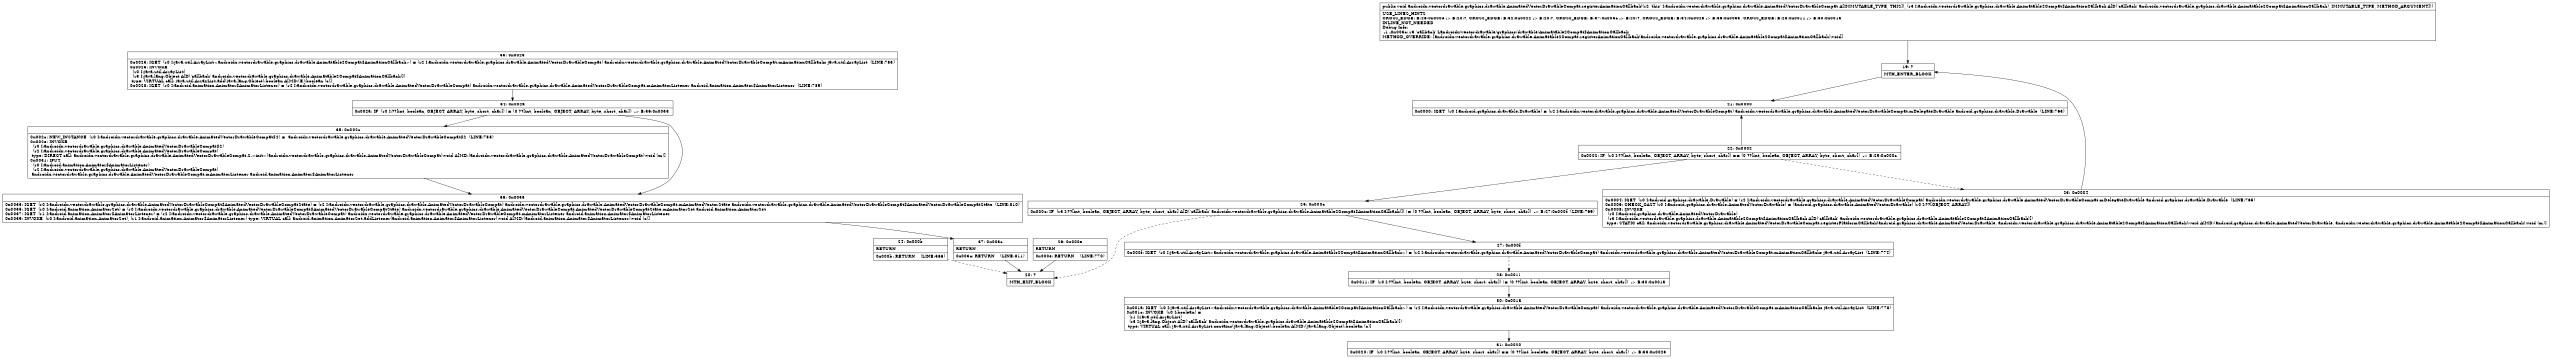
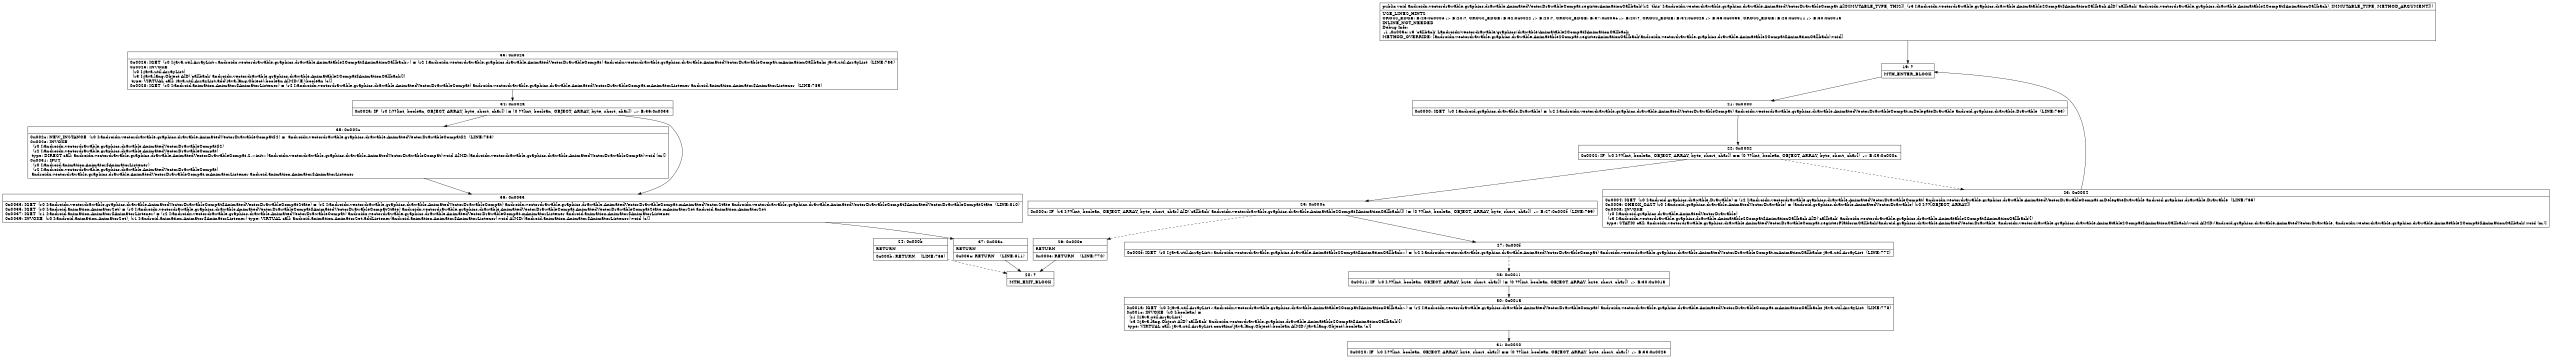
(1742, 132) -> (1738, 129)
(1130, 234) -> (1183, 226)
(911, 256) -> (911, 256)
